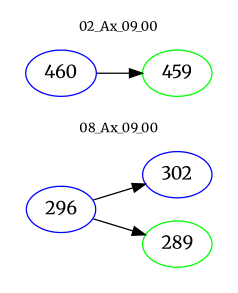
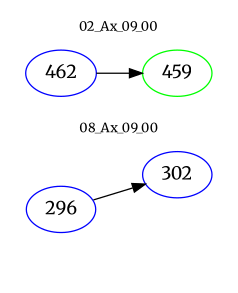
(61, 73) -> (61, 73)
(177, 244) -> none
